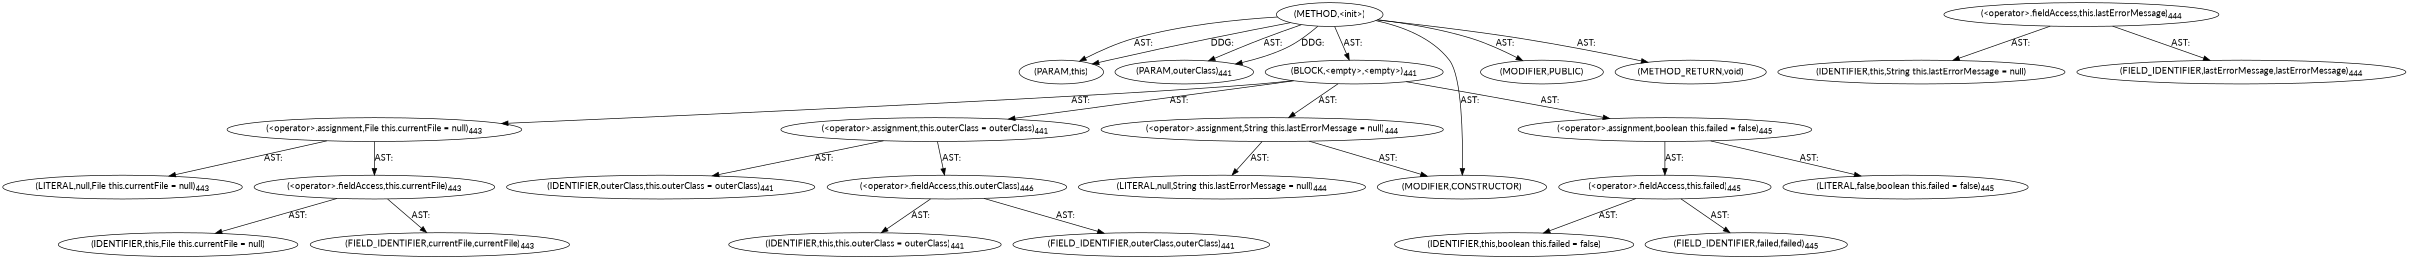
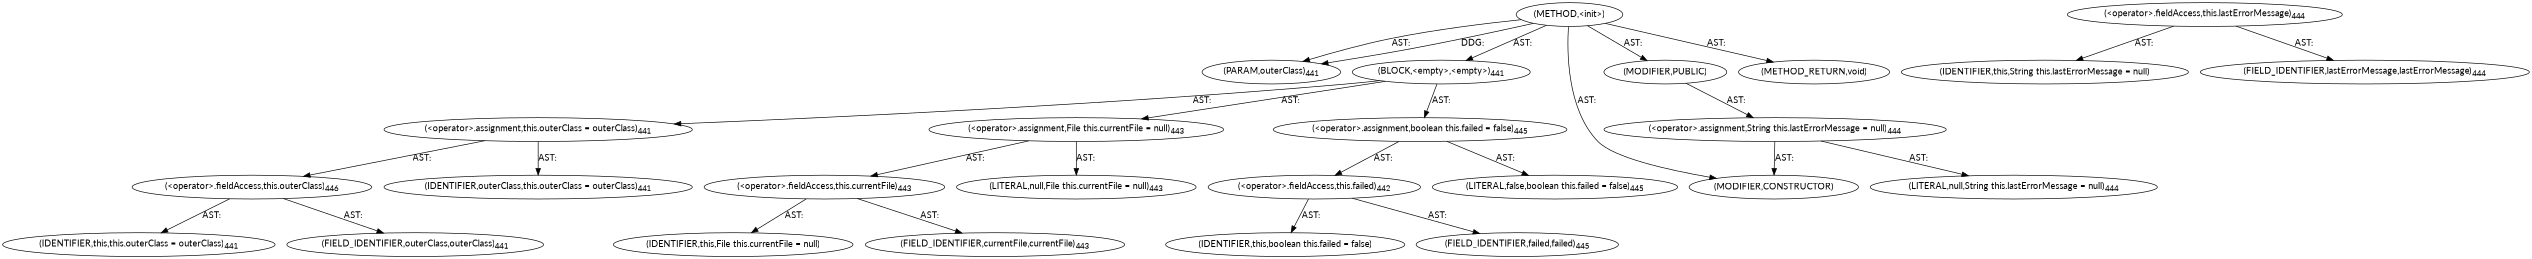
(1061, 72) -> none
(1316, 99) -> (1717, 99)
(1734, 186) -> (1384, 186)
